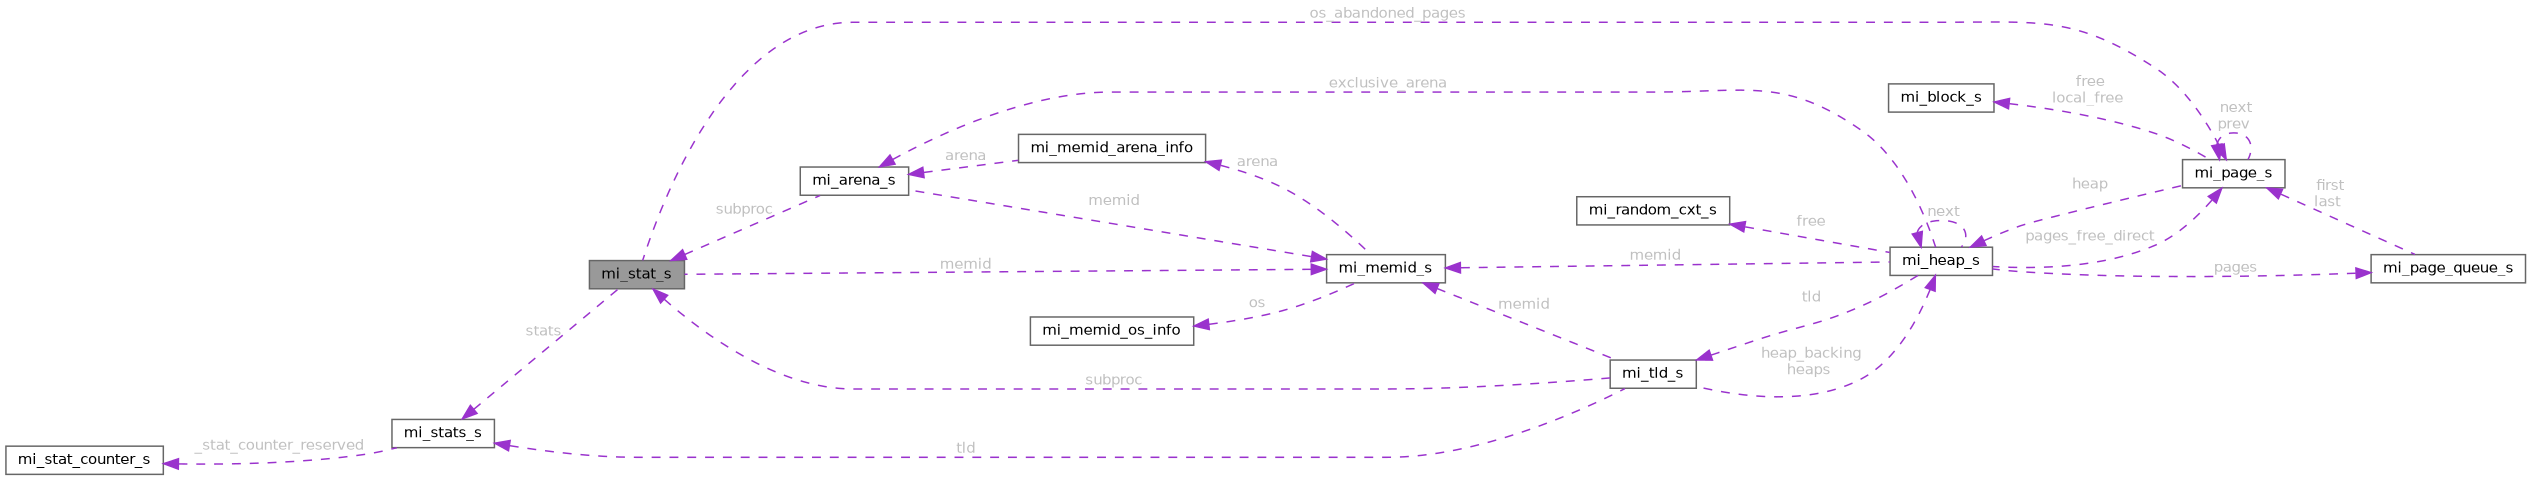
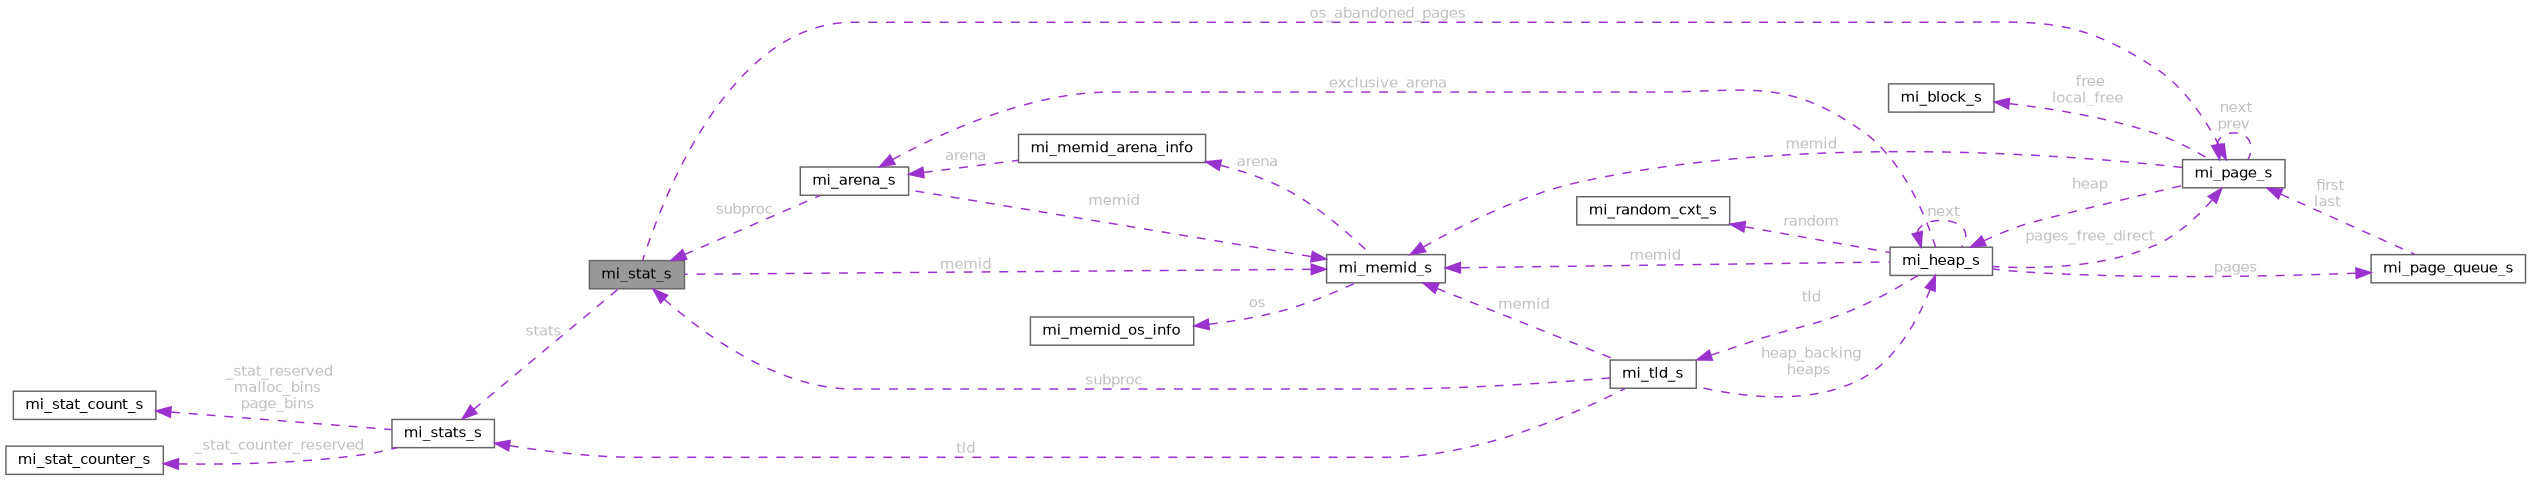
none -> (1795, 155)
(1809, 222) -> (1809, 222)
none -> (85, 405)
